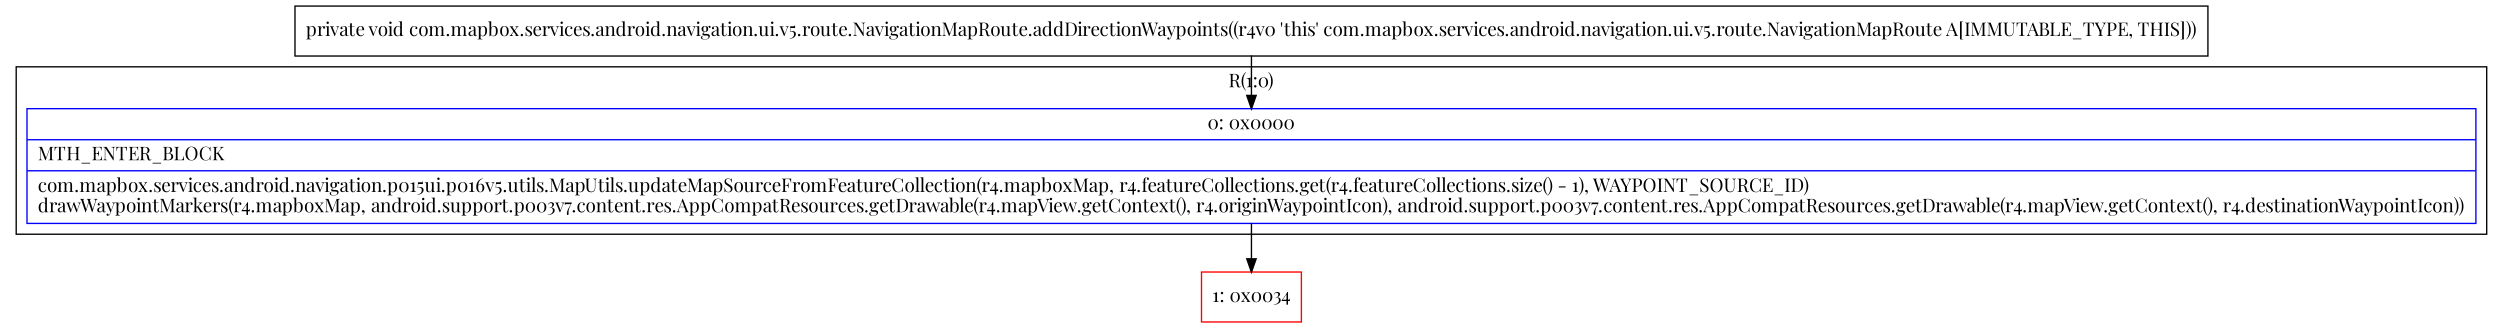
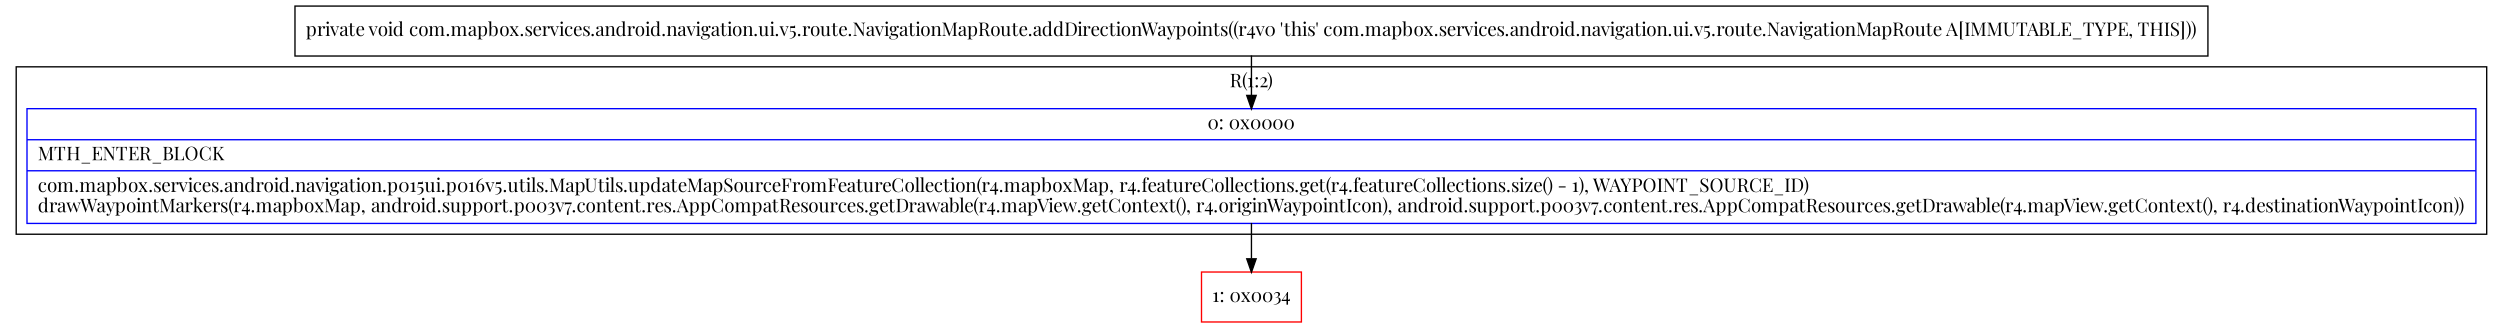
(1251, 82) -> (1251, 82)
